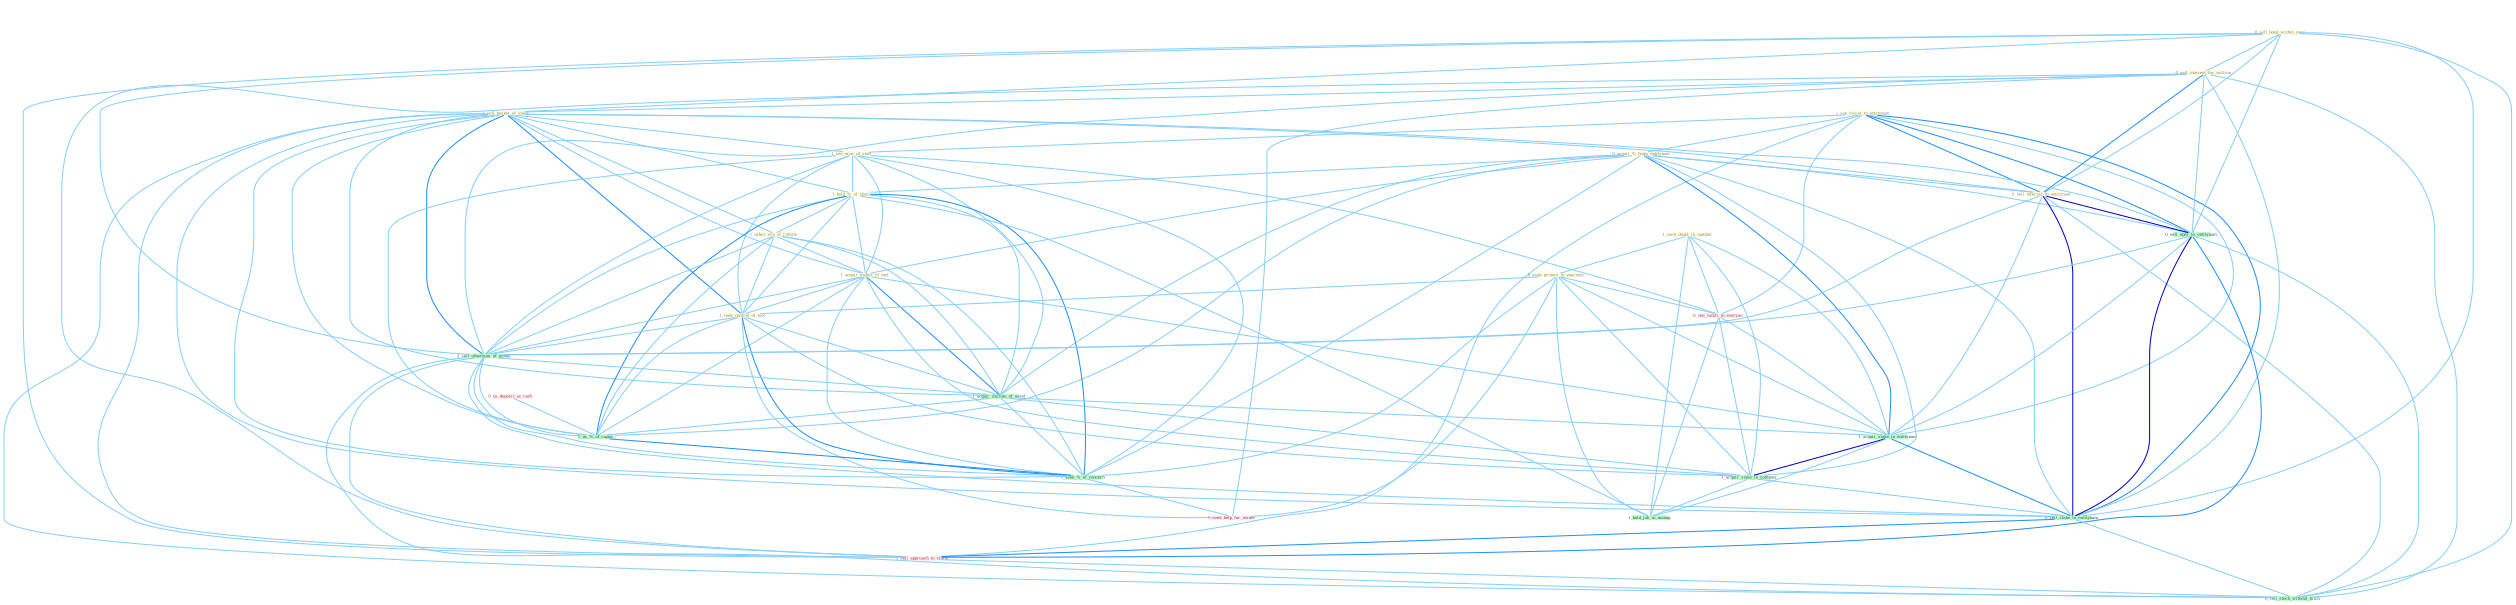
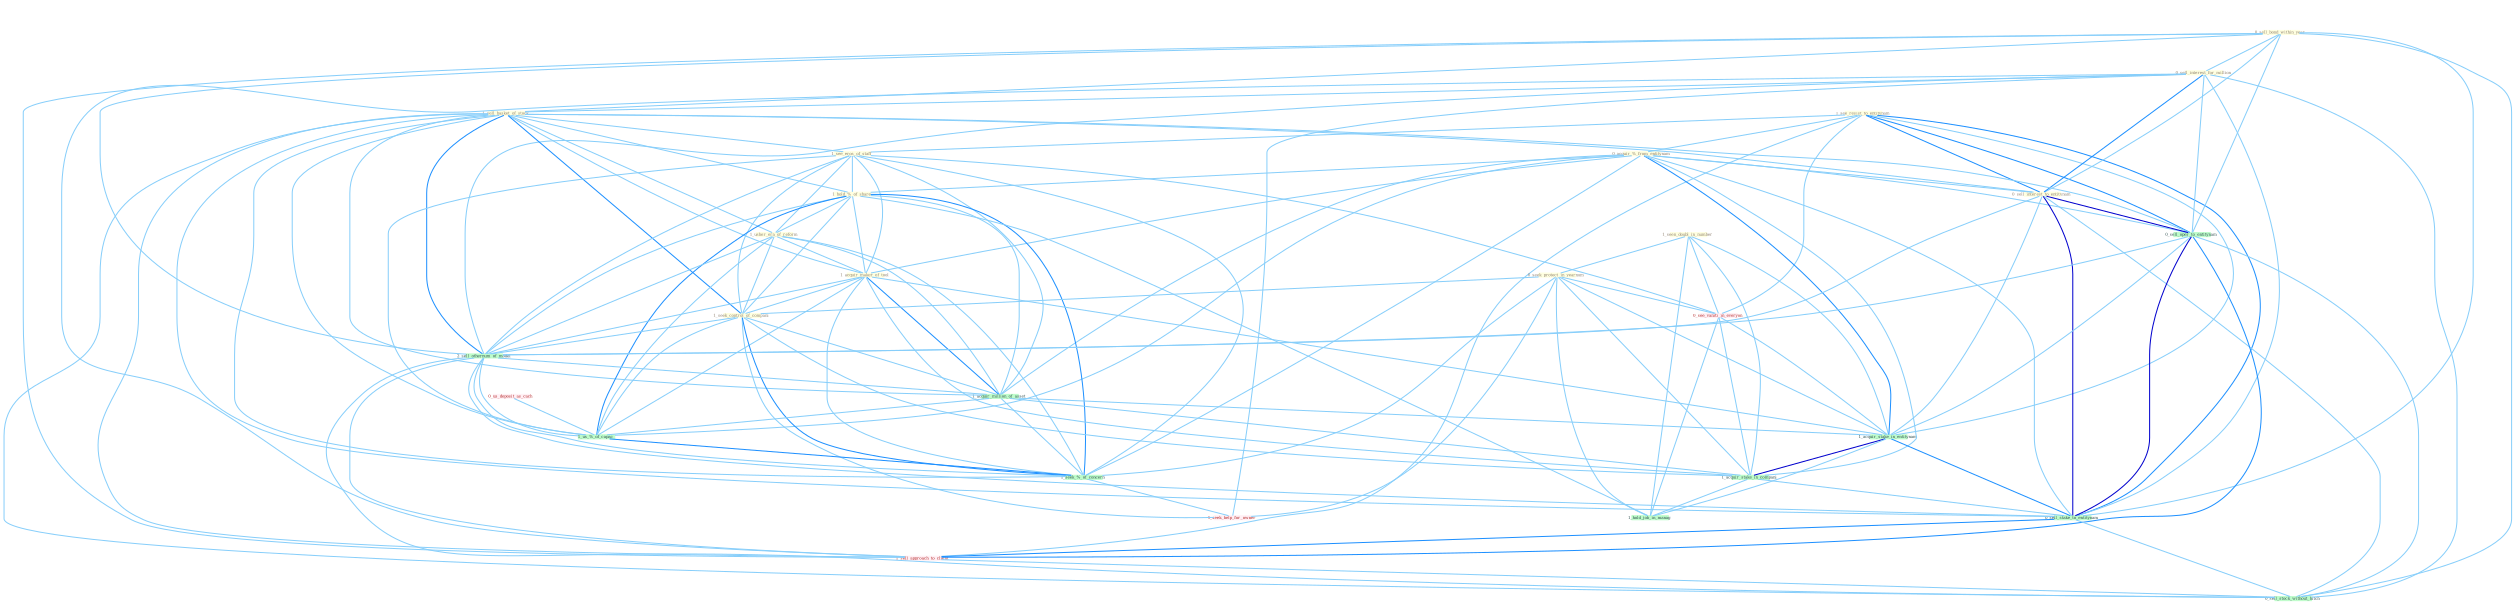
none -> (813, 194)
(742, 316) -> (742, 316)
